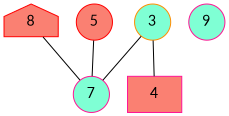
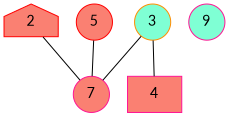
(31, 22) -> (31, 22)
(91, 94) -> (91, 94)
